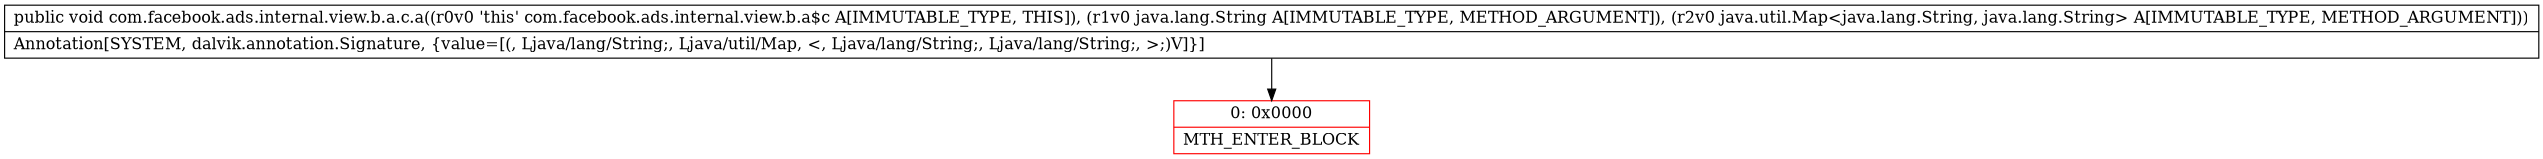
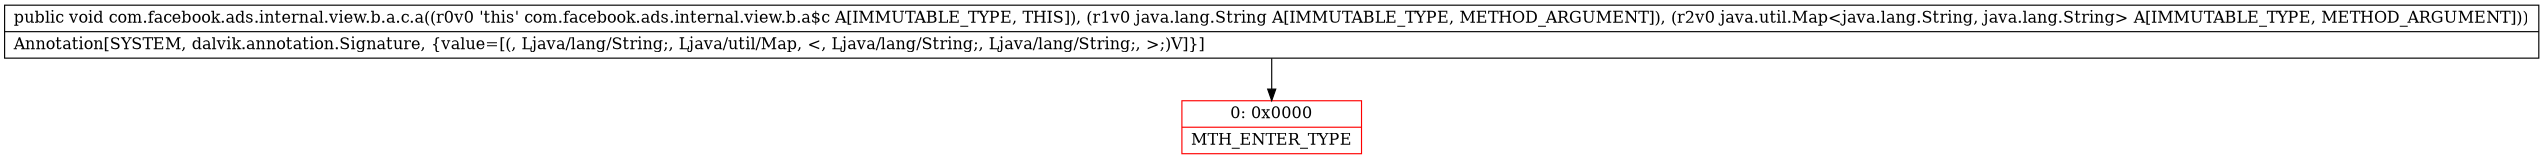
(1272, 140) -> (1272, 140)
